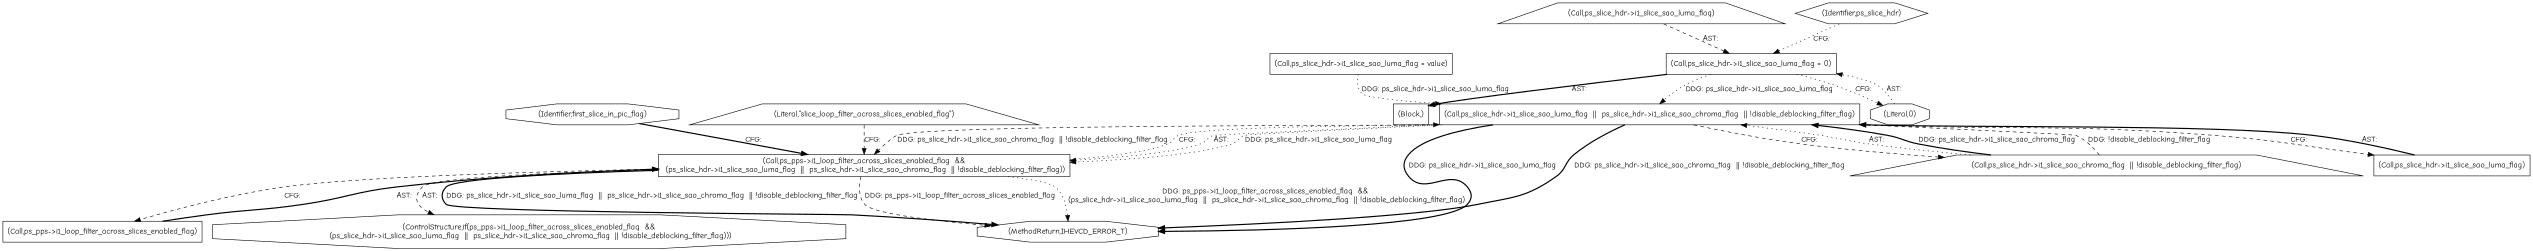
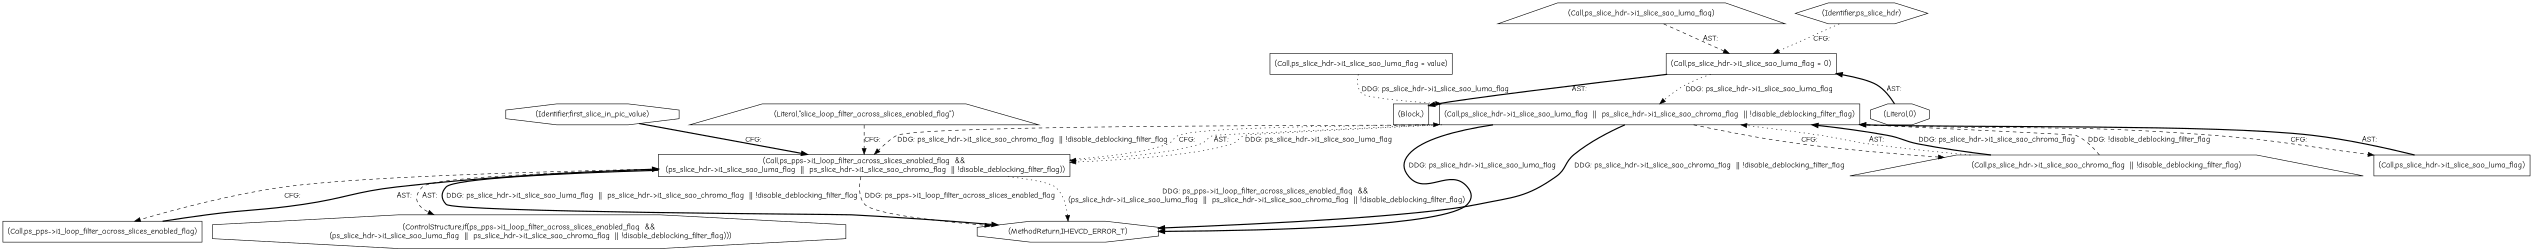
(1872, 83) -> (1872, 83)
(1838, 86) -> none
(592, 114) -> (592, 114)
